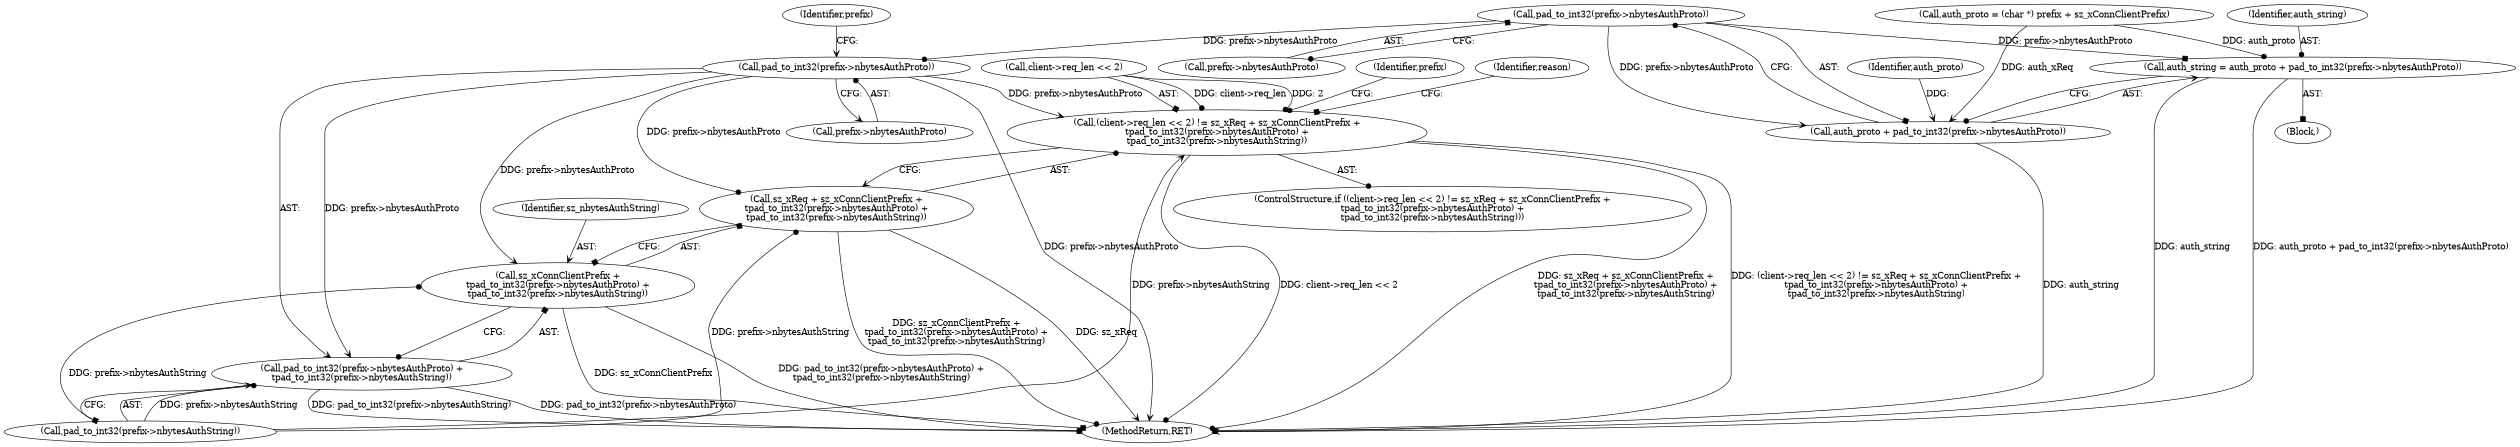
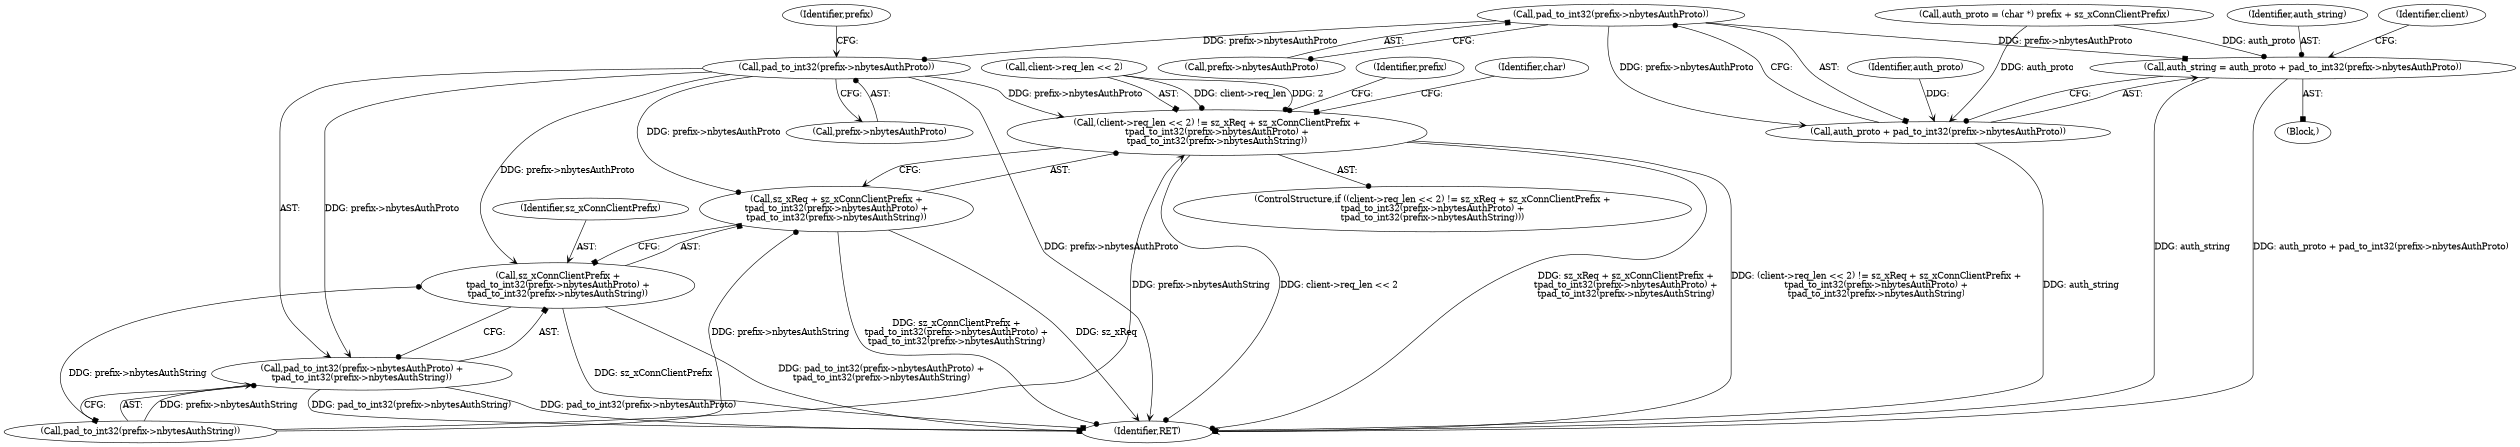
none -> (2432, 15)
(1532, 68) -> (1532, 68)
(2037, 68) -> (2037, 68)
(591, 209) -> (591, 209)
(1147, 432) -> (1147, 432)
